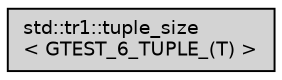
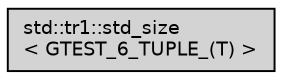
(141, 40) -> (141, 40)
